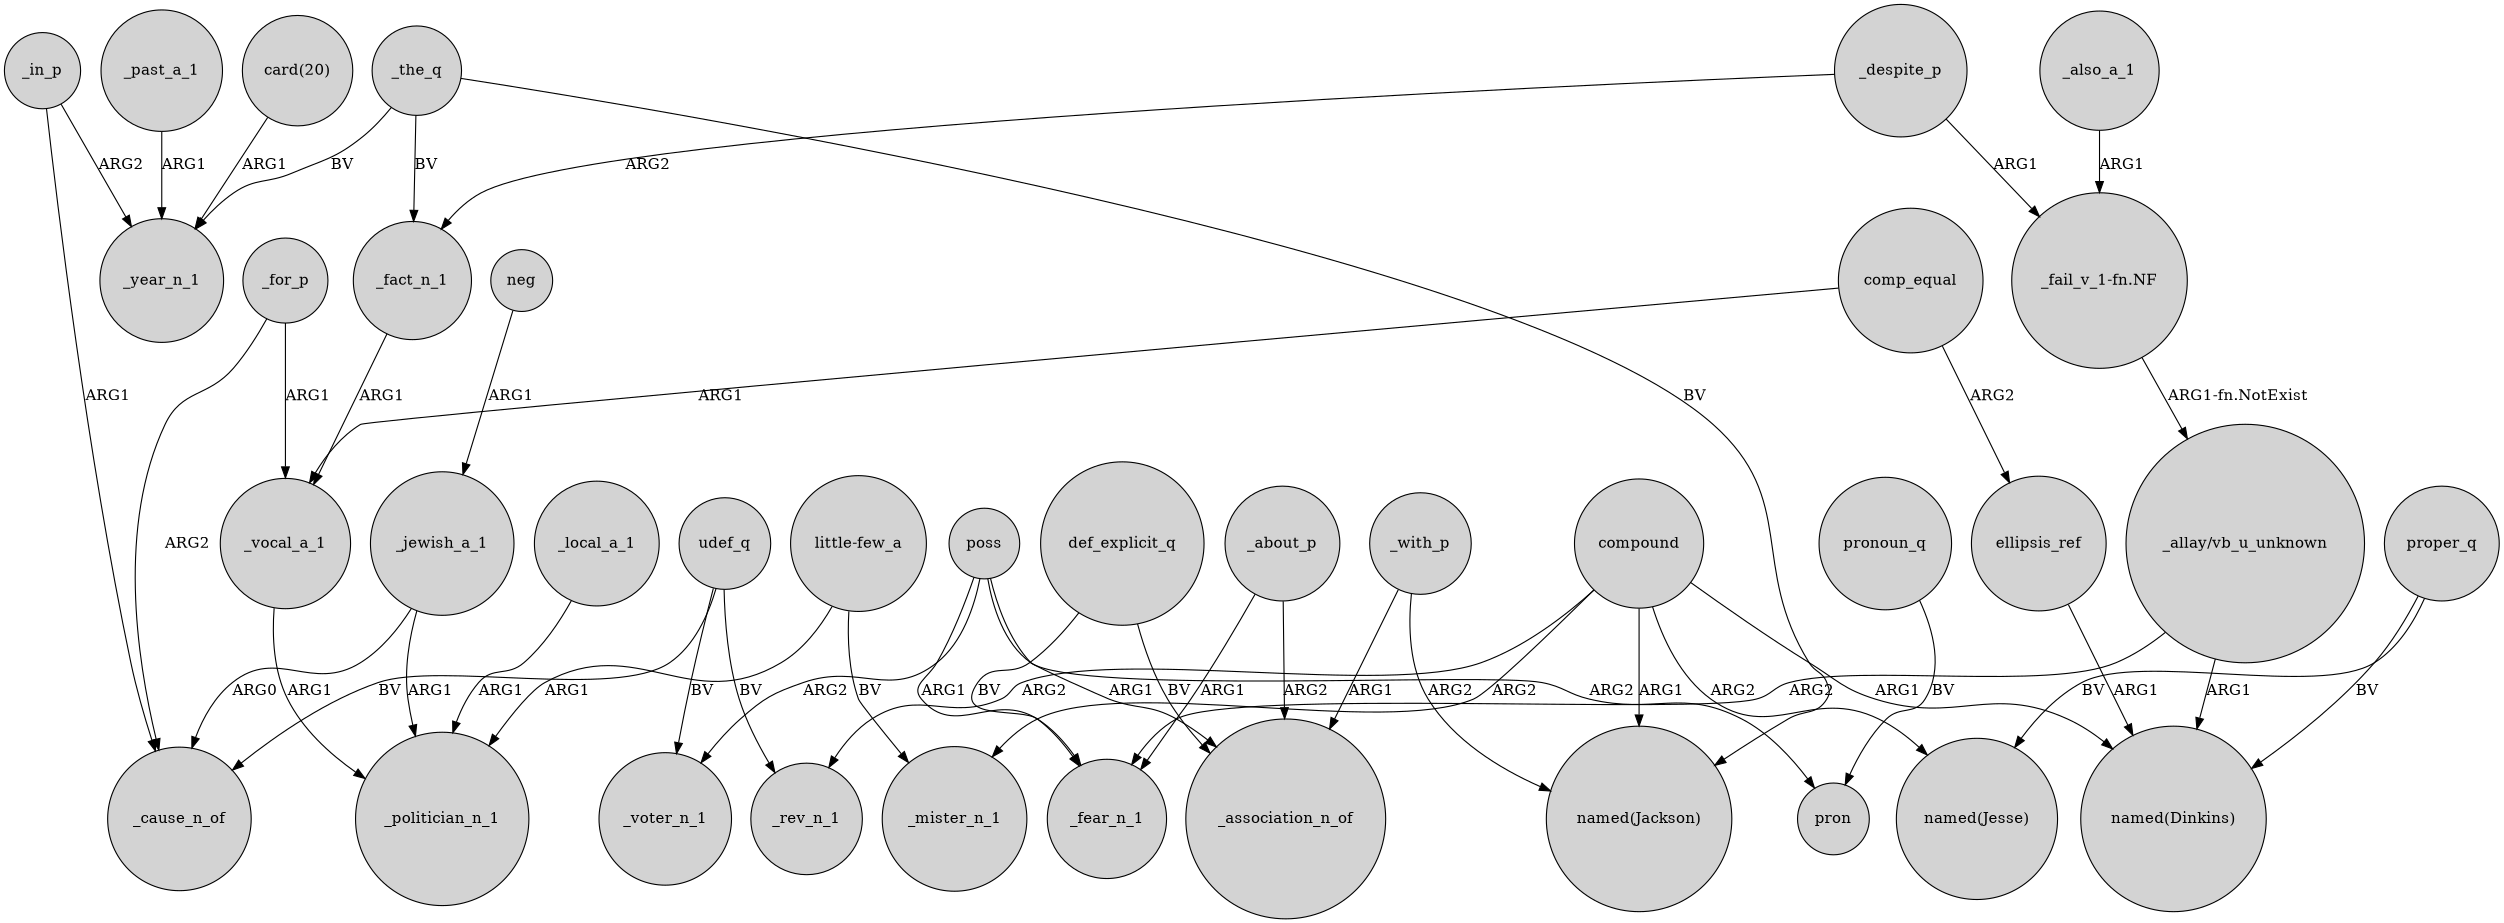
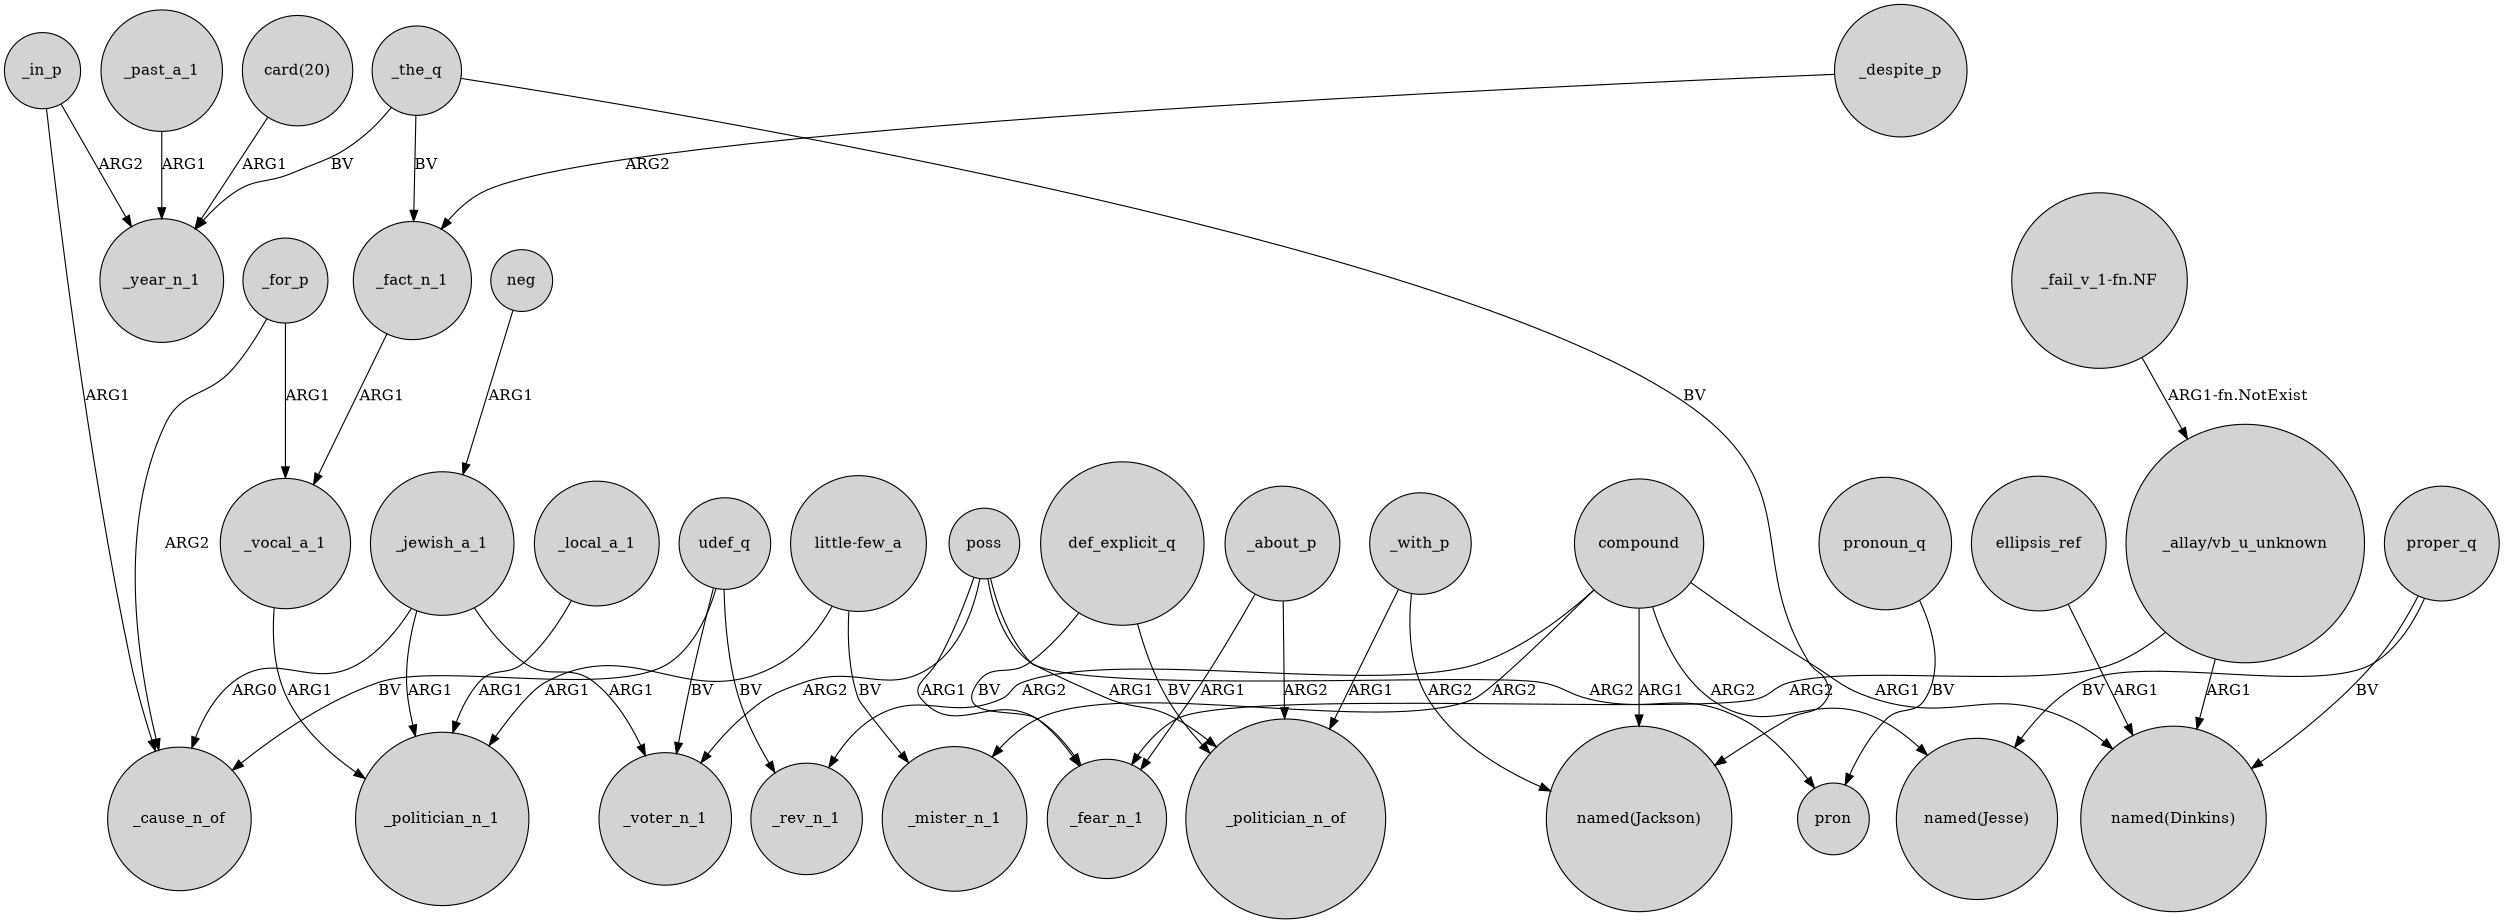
(2100, 71) -> none
(1989, 164) -> none
(1911, 281) -> none
none -> (550, 672)
(1286, 819) -> (1286, 819)
